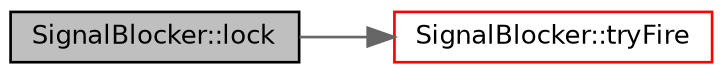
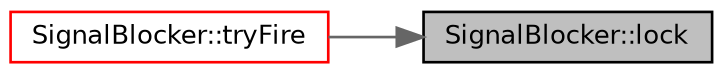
(333, 37) -> (362, 37)
